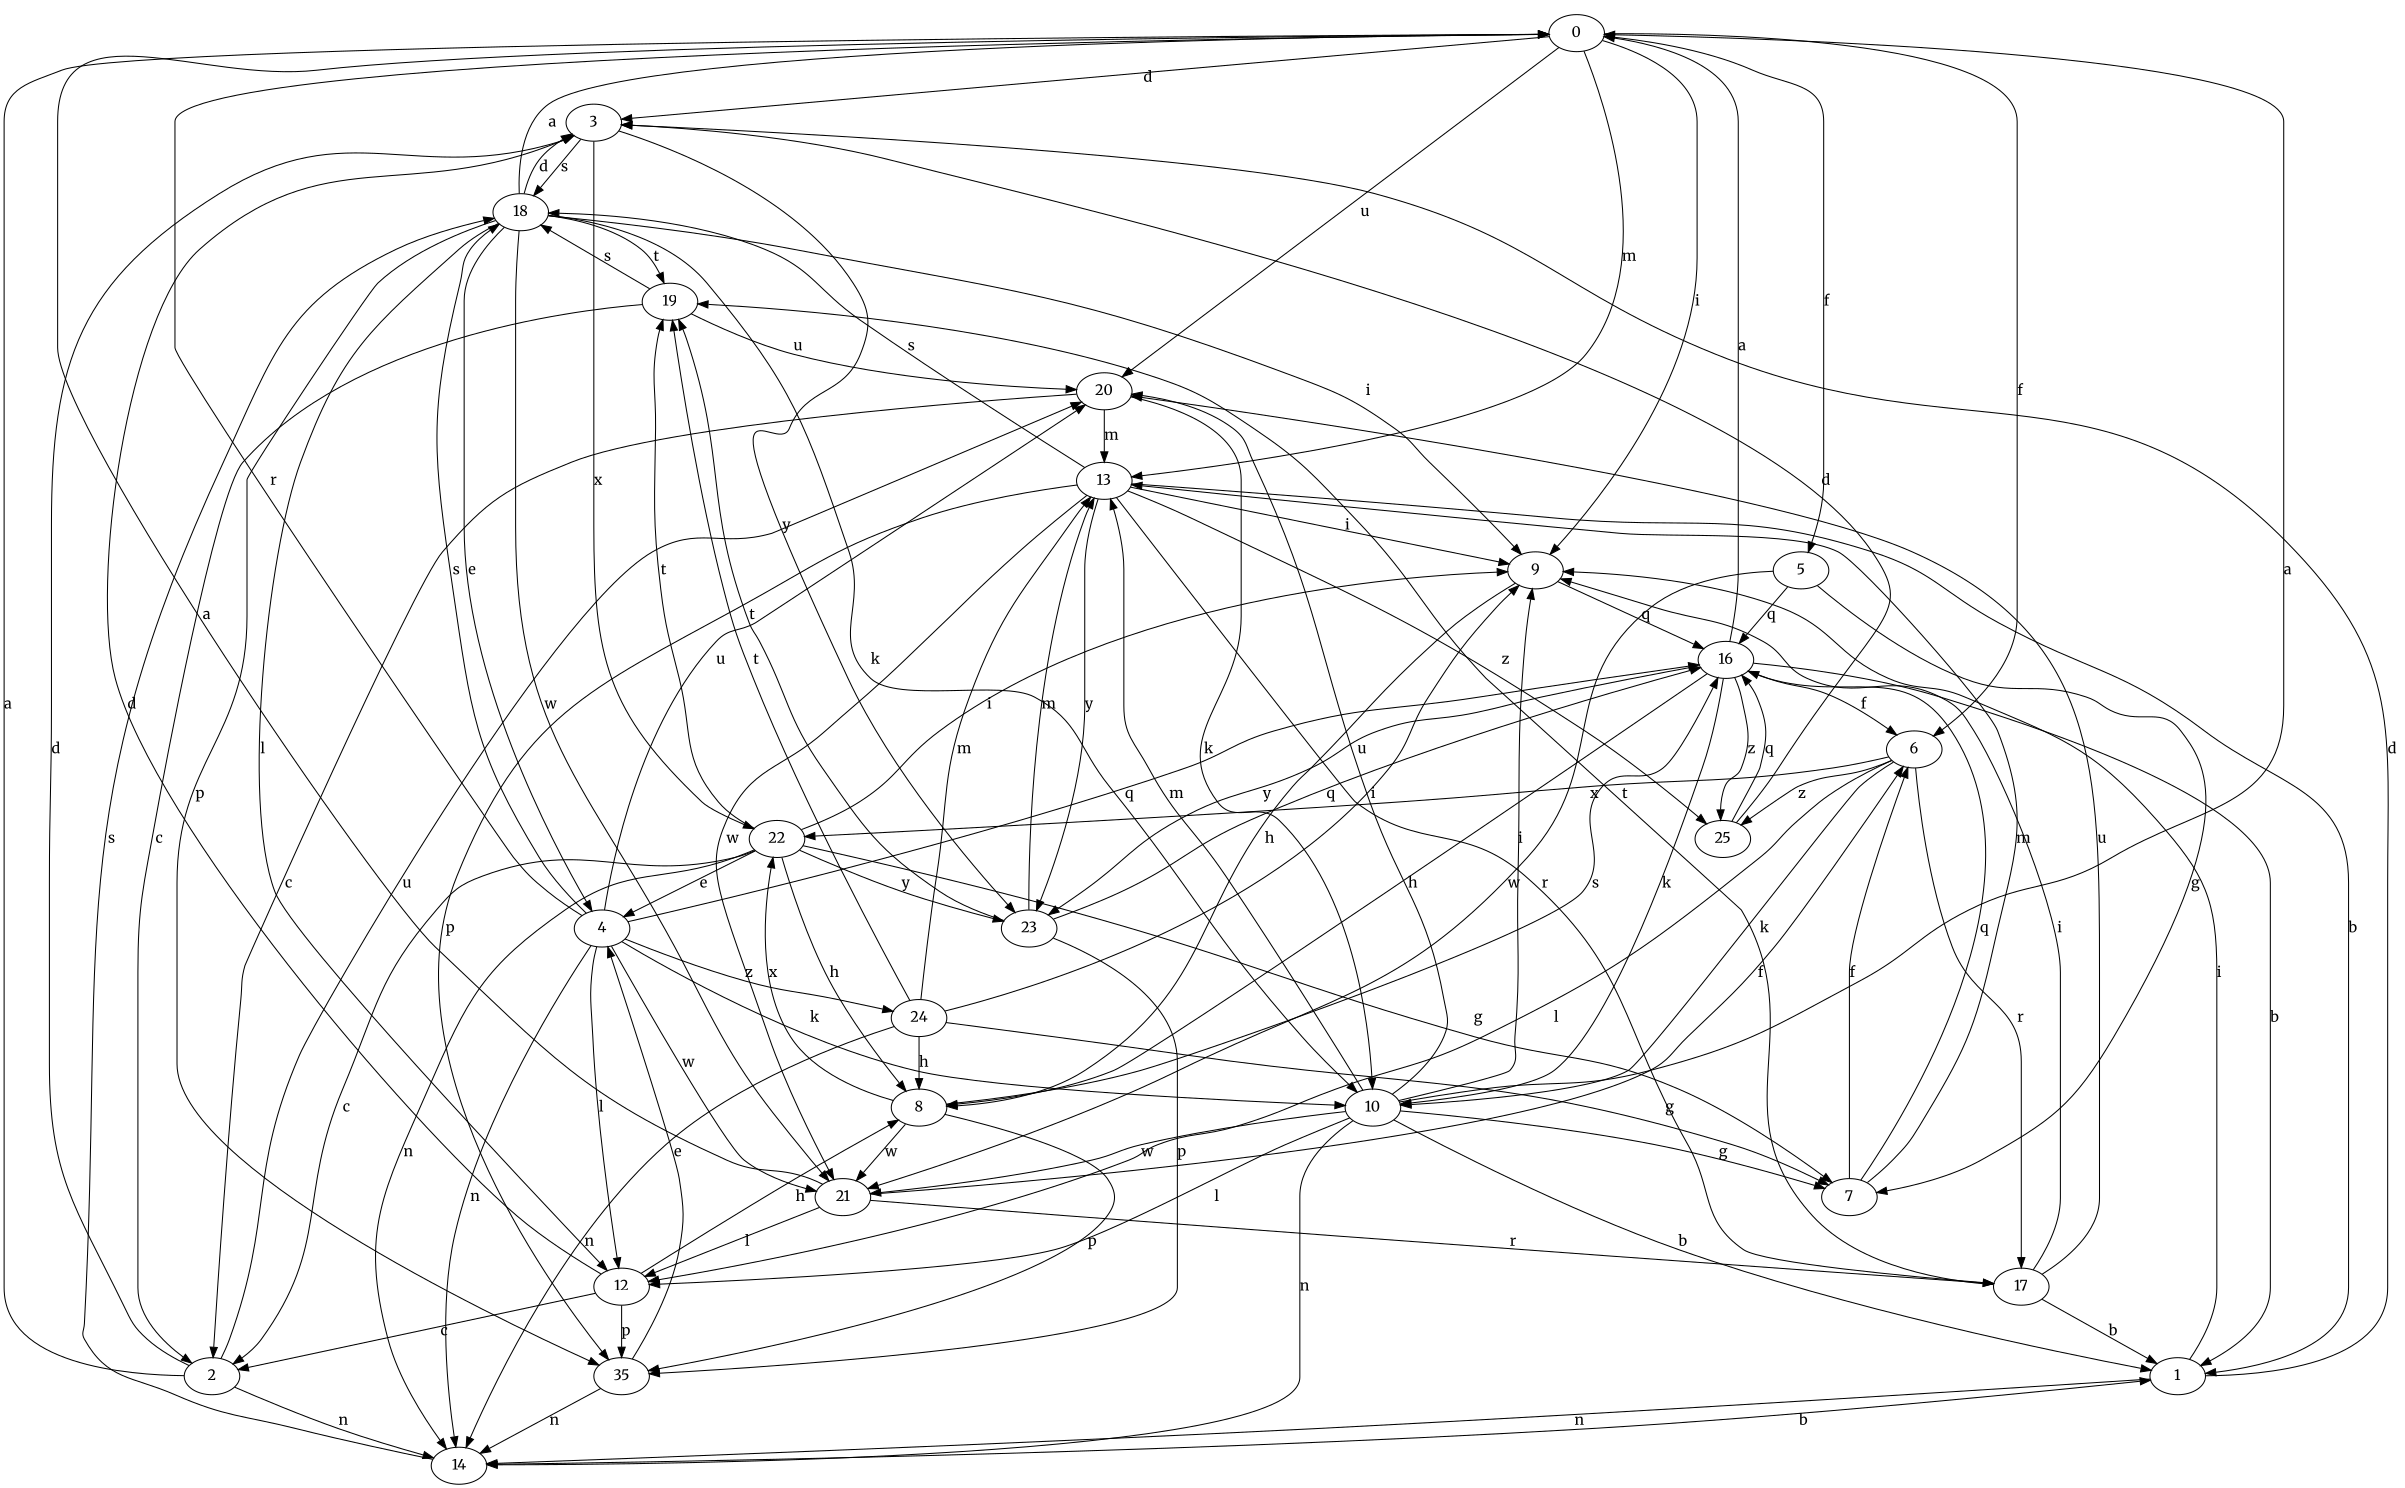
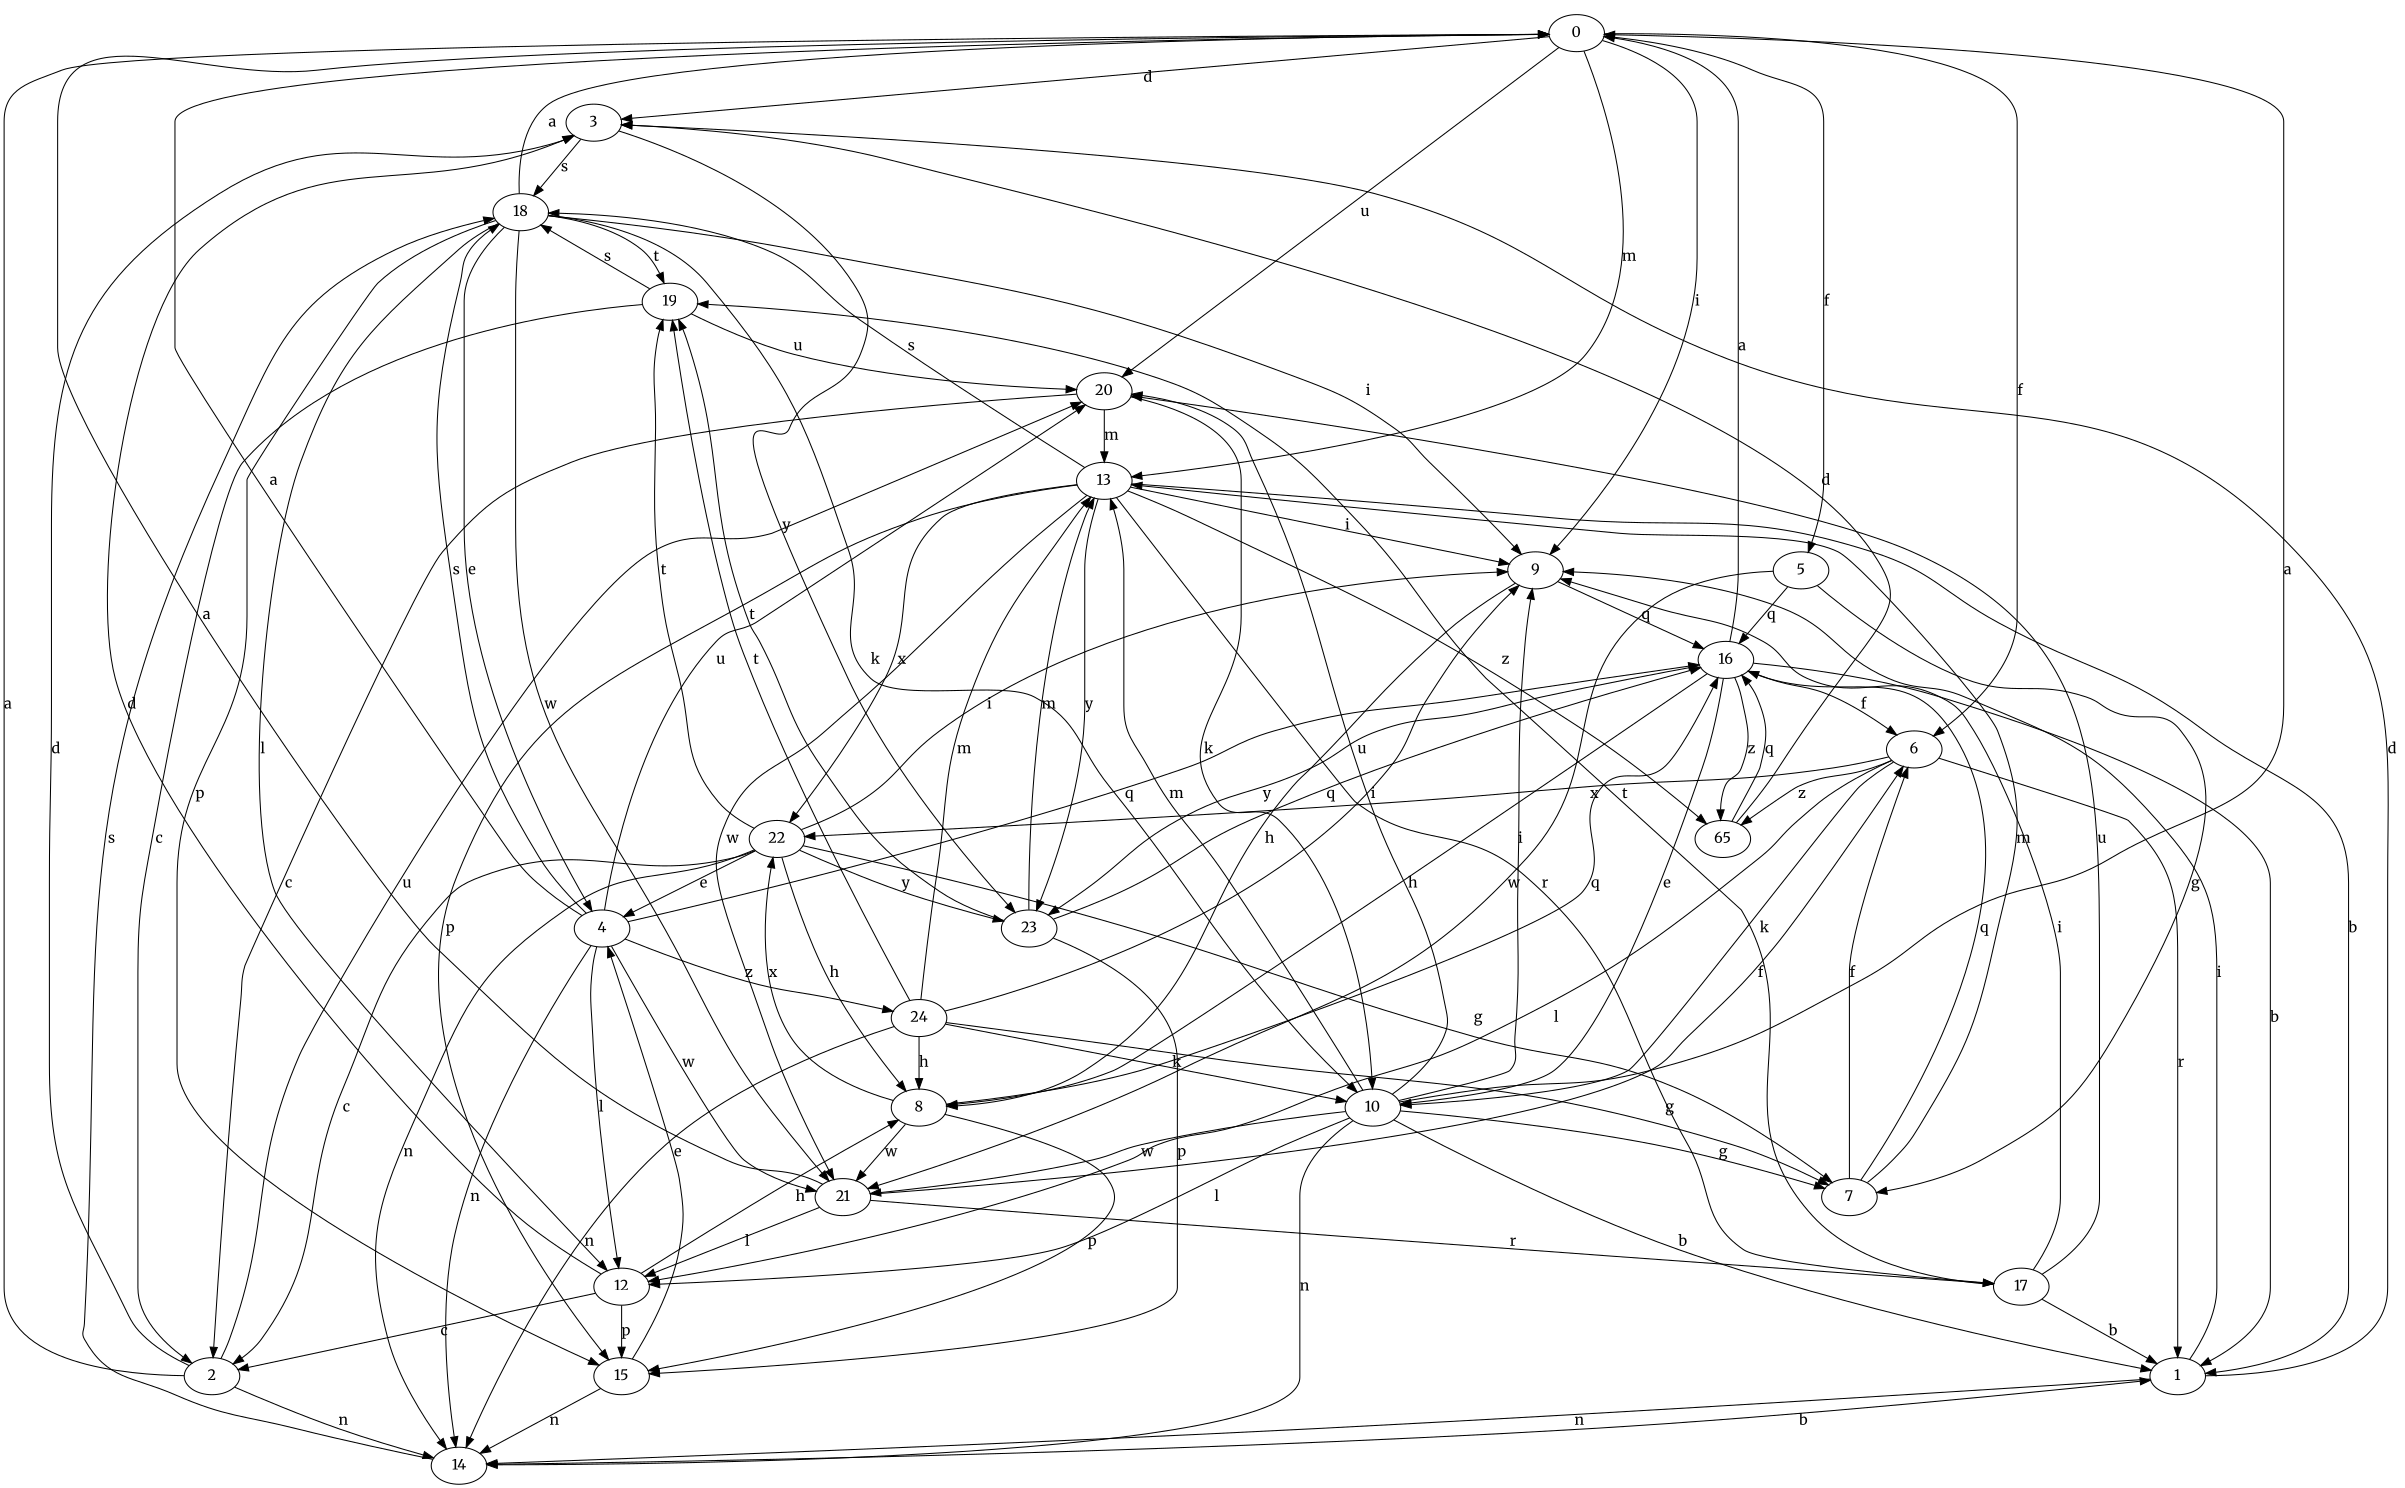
(537, 162) -> none
(274, 481) -> (274, 481)
(594, 512) -> (904, 605)
(1723, 839) -> (1723, 839)
(1596, 884) -> (1596, 884)
(1667, 884) -> (1667, 884)
(1998, 1006) -> (2178, 977)
(965, 1079) -> (1141, 1062)
(622, 1376) -> (622, 1376)
